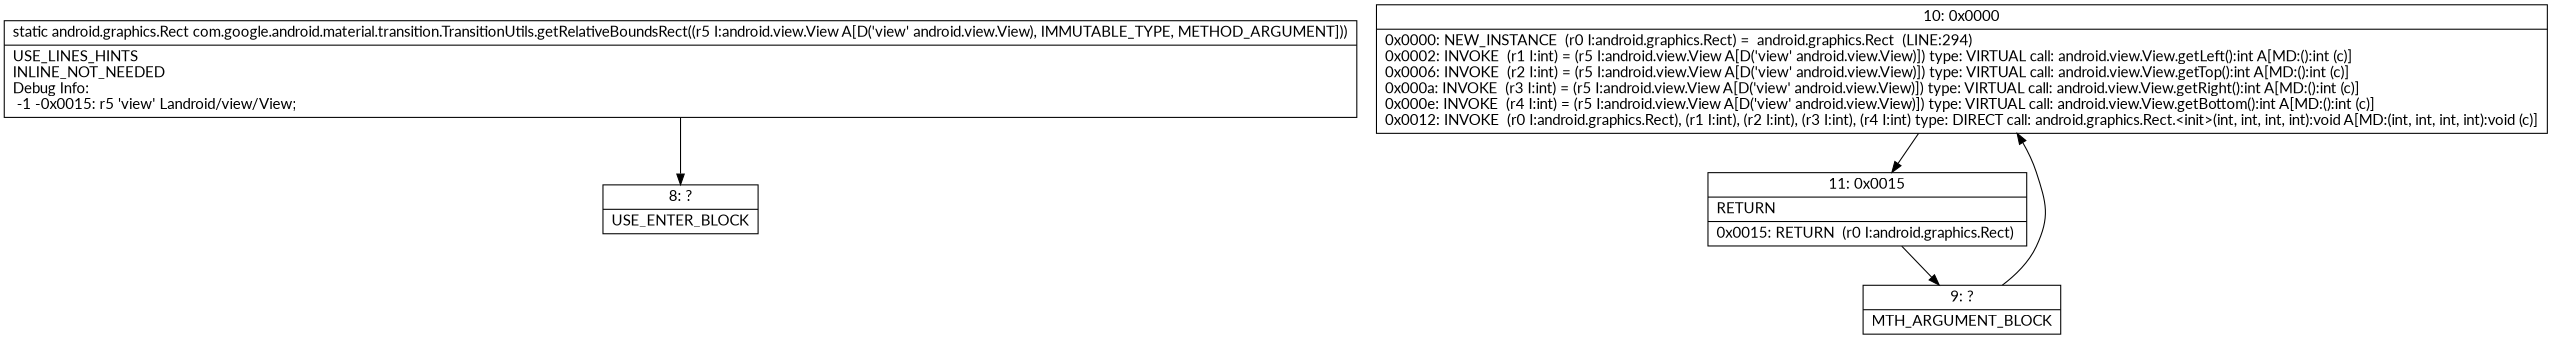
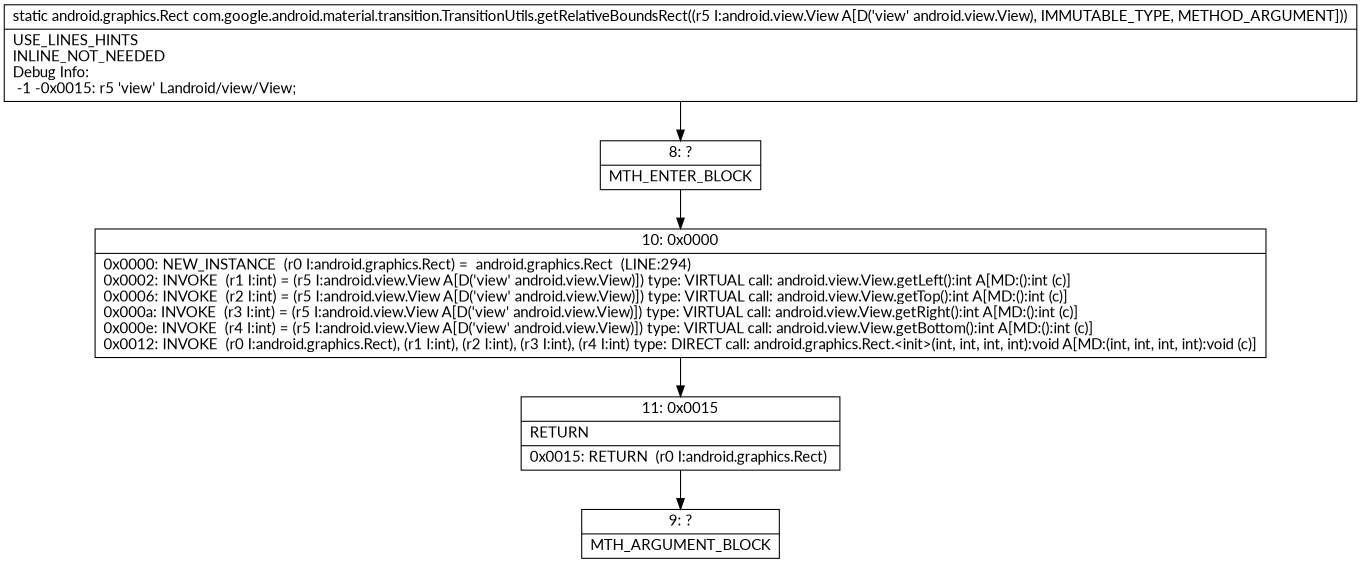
(2045, 219) -> (681, 204)
(681, 221) -> (681, 177)
